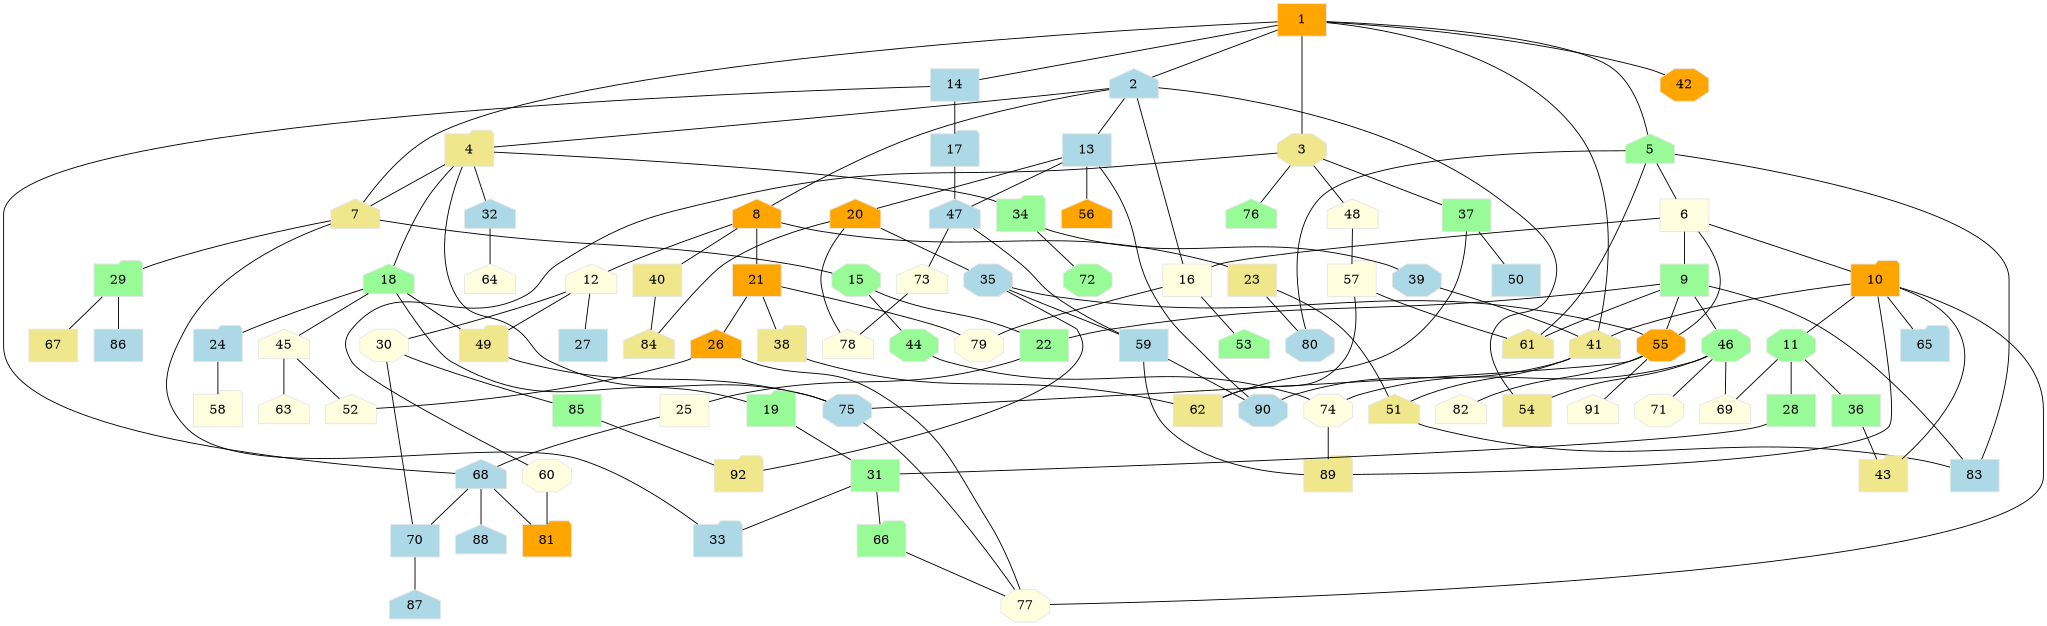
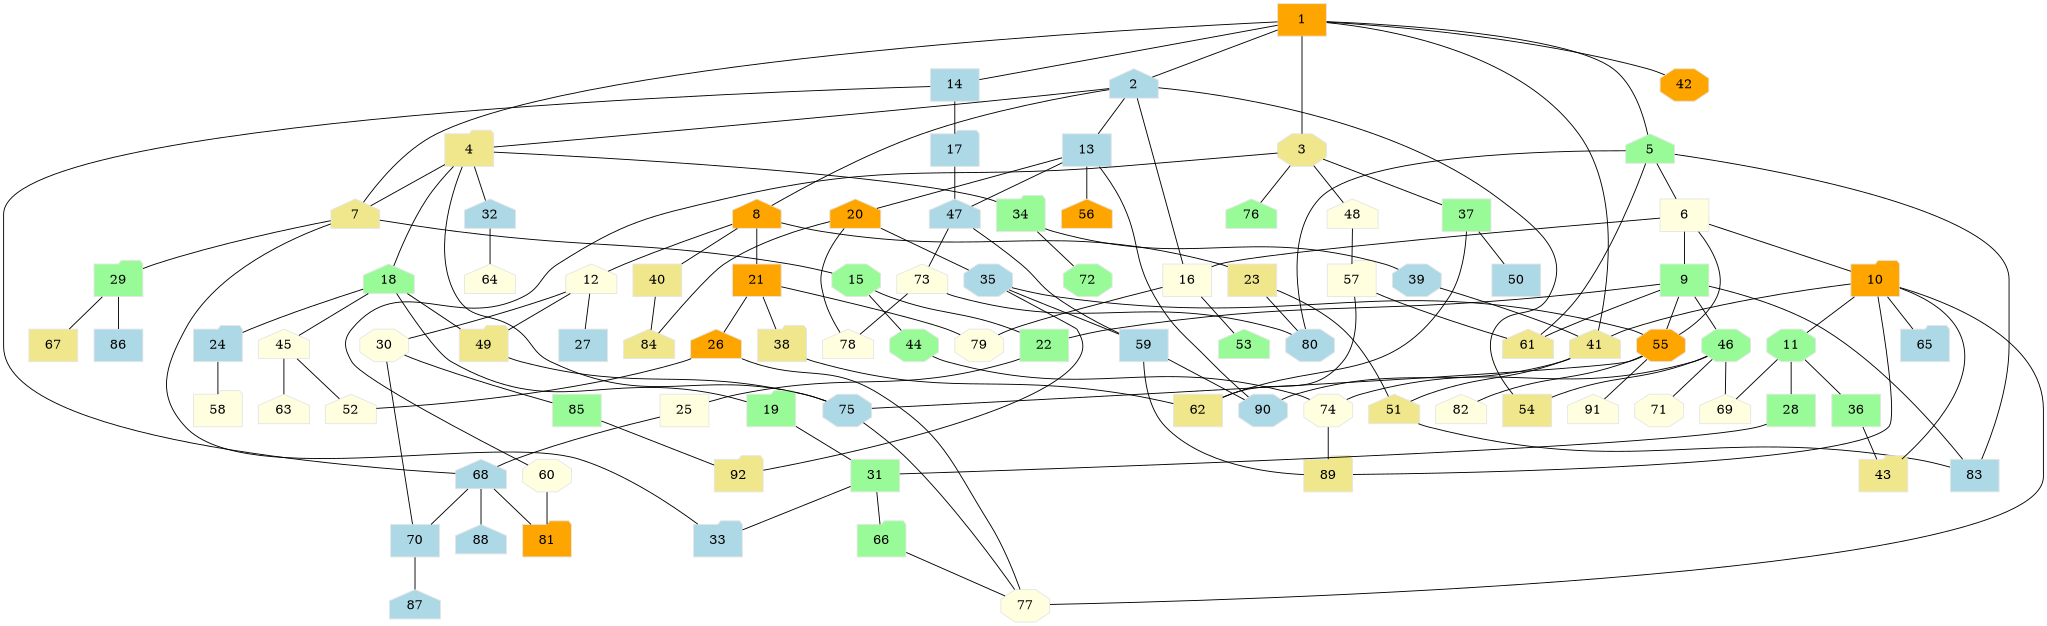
none -> (1119, 313)
